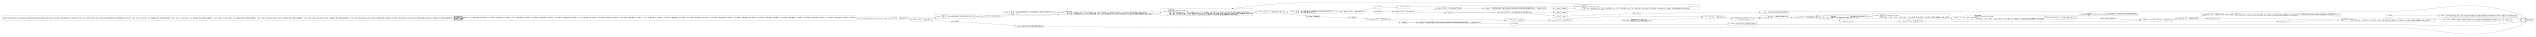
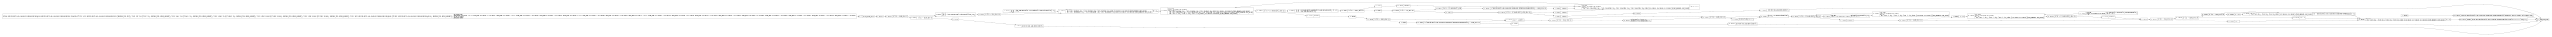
none -> (2234, 15)
